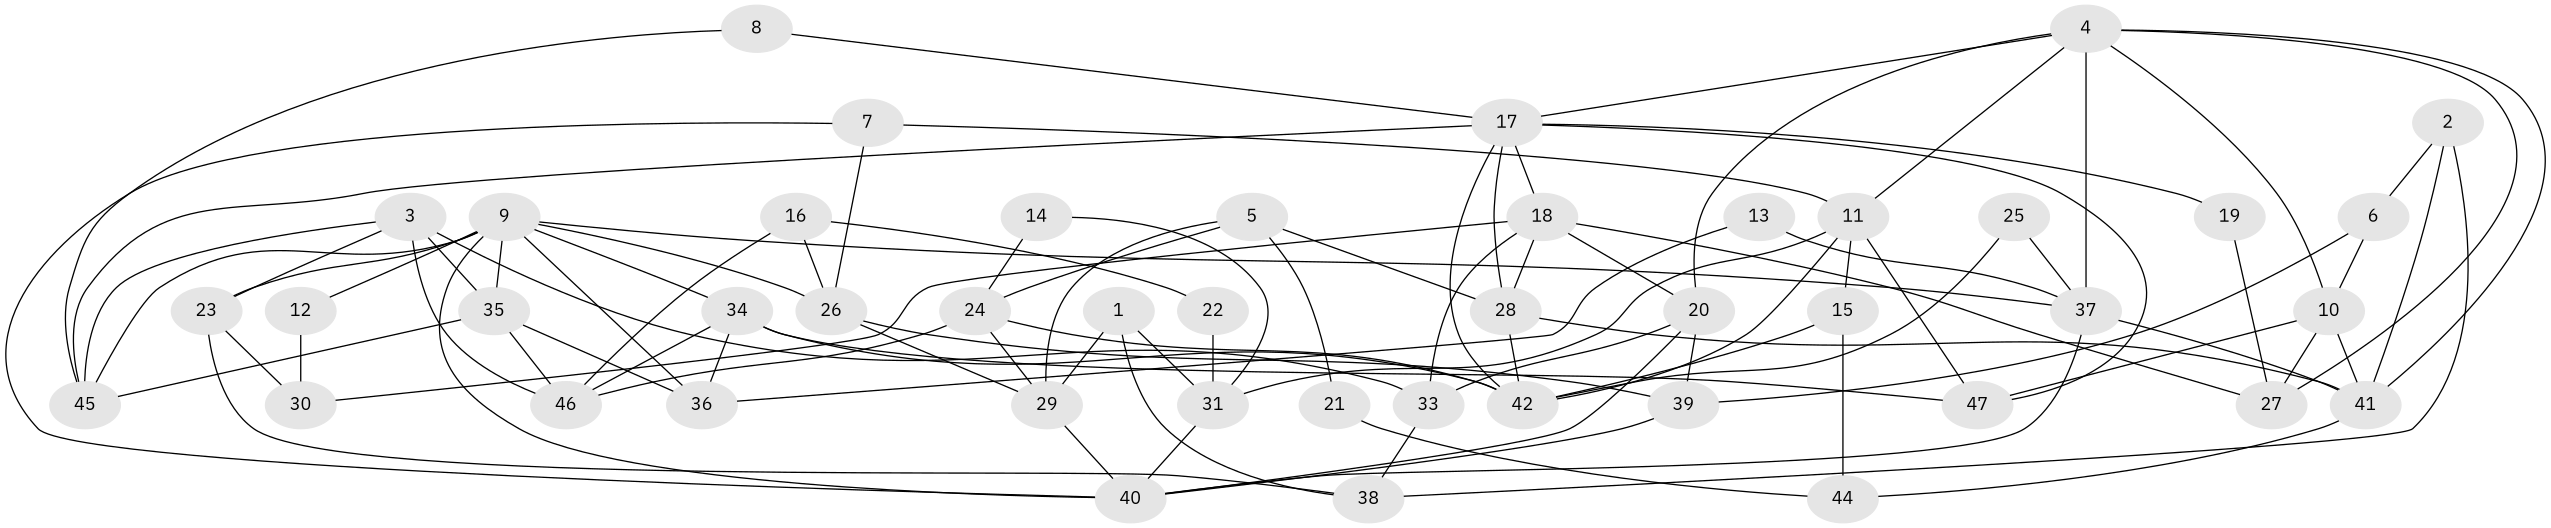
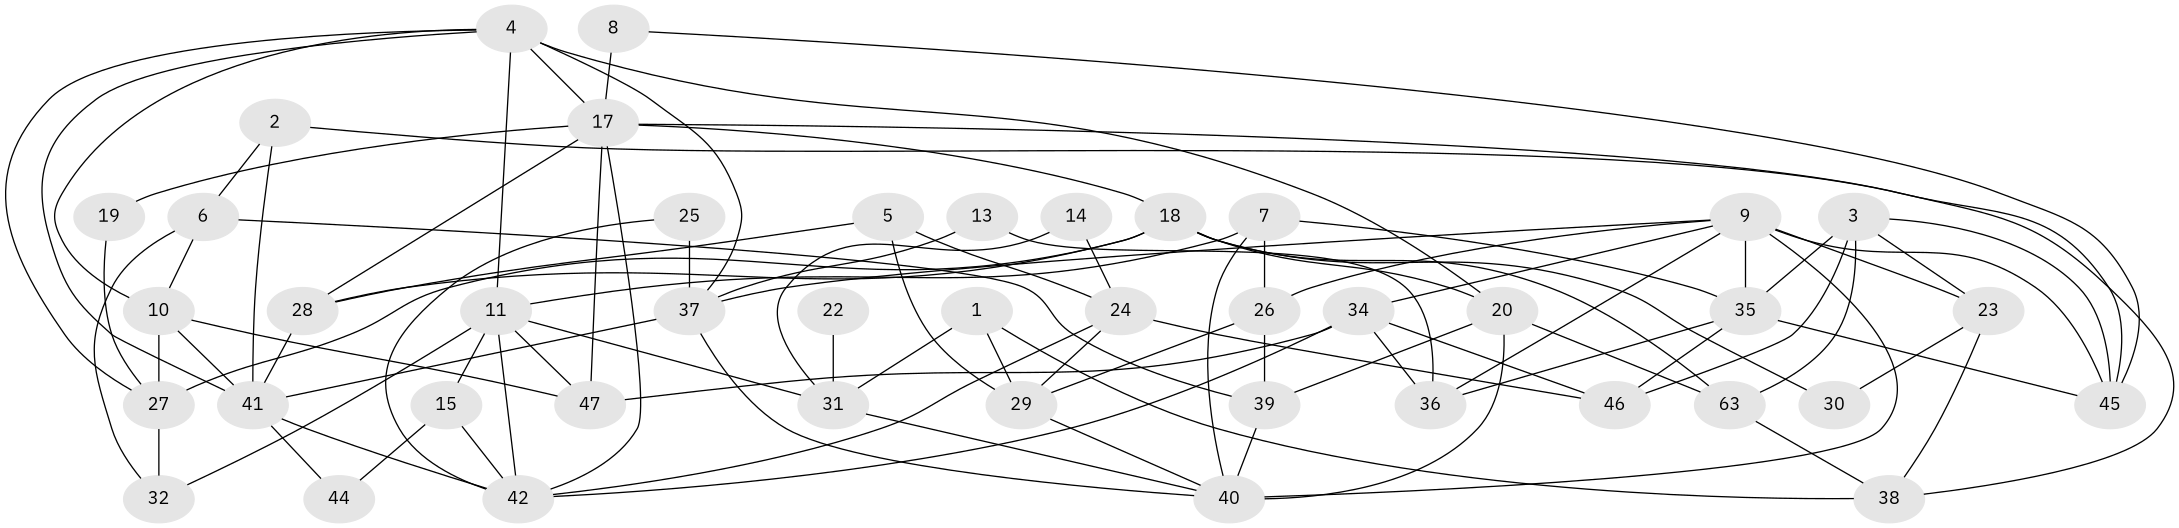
(796, 217) -> none
none -> (1521, 250)
(301, 311) -> none
(1513, 353) -> (378, 454)
(1335, 405) -> none
(1429, 405) -> (1730, 405)
none -> (159, 499)
